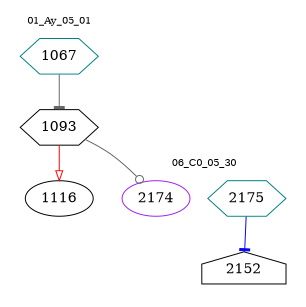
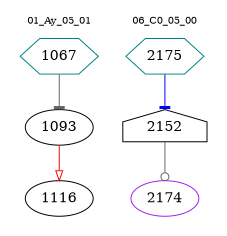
(59, 127) -> (59, 127)
(121, 162) -> (165, 157)
(204, 163) -> (165, 21)
